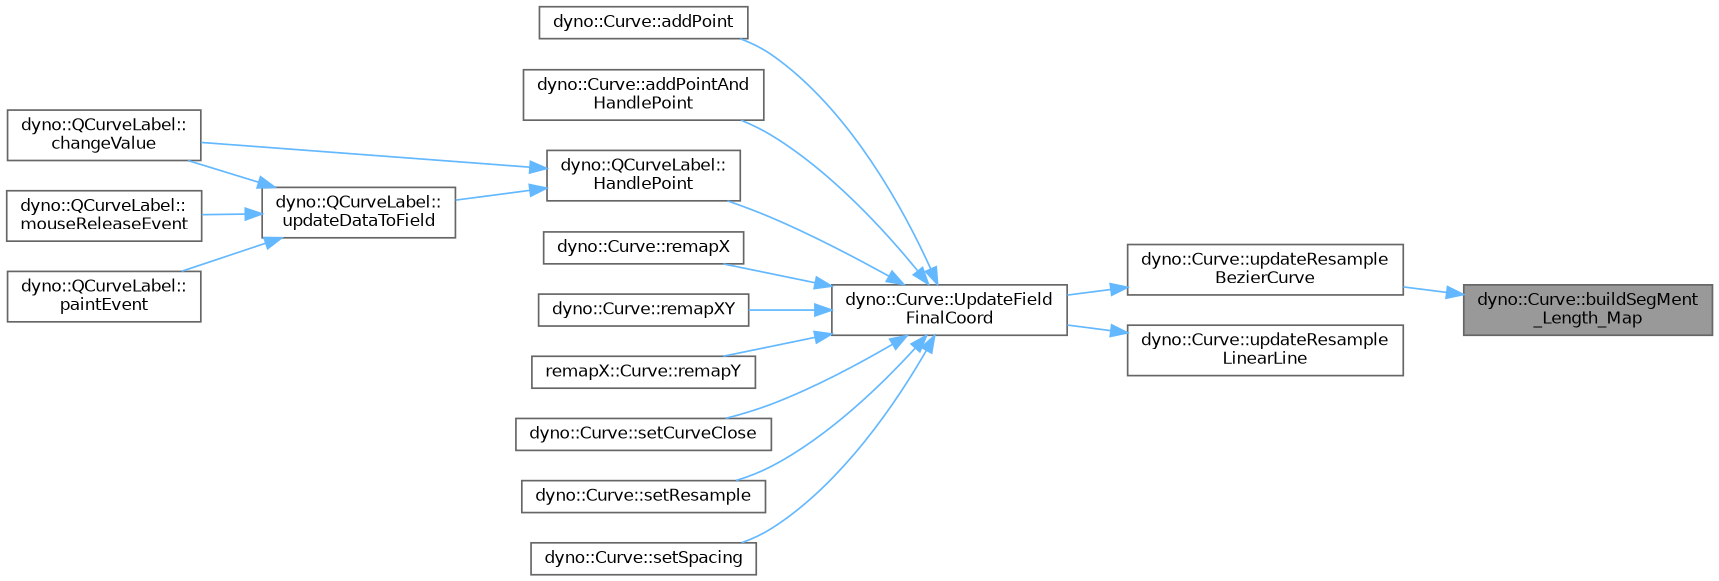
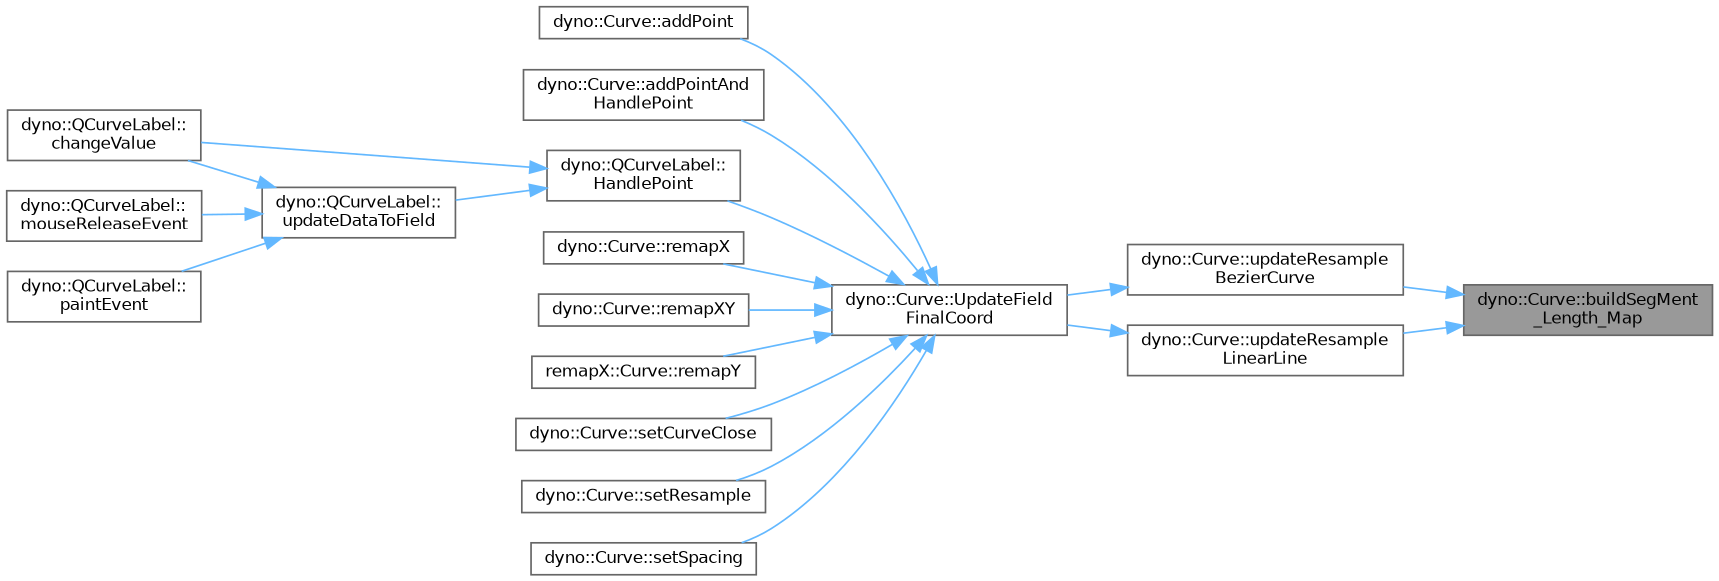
none -> (1425, 330)
